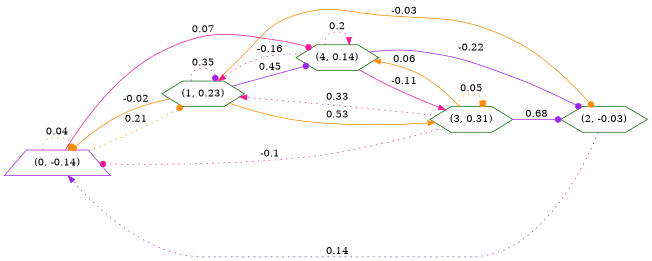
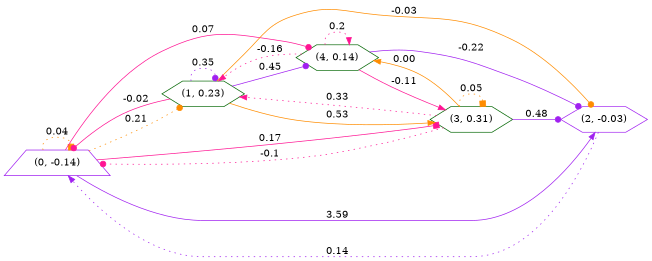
(404, 59) -> (404, 59)
(537, 114) -> (537, 114)
(120, 116) -> (120, 116)
(604, 119) -> (604, 119)
none -> (264, 145)
none -> (345, 220)
